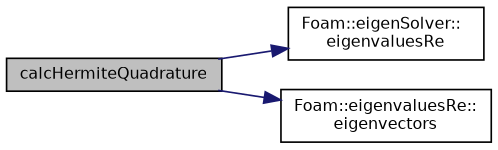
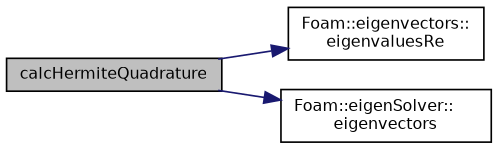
(386, 34) -> (386, 34)
(386, 116) -> (386, 116)
